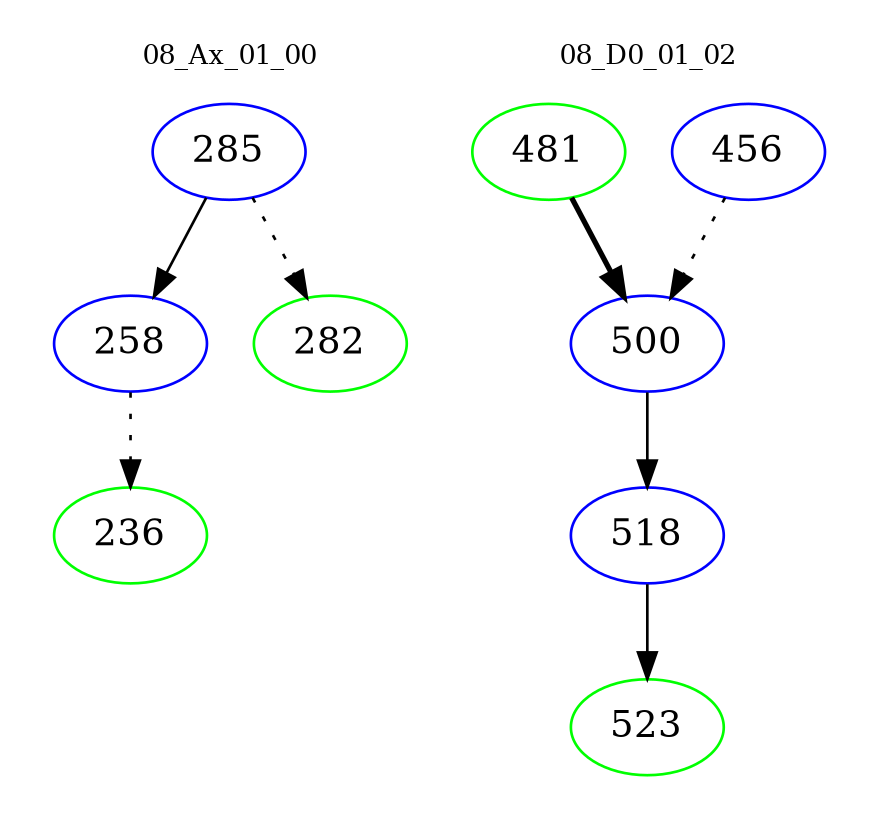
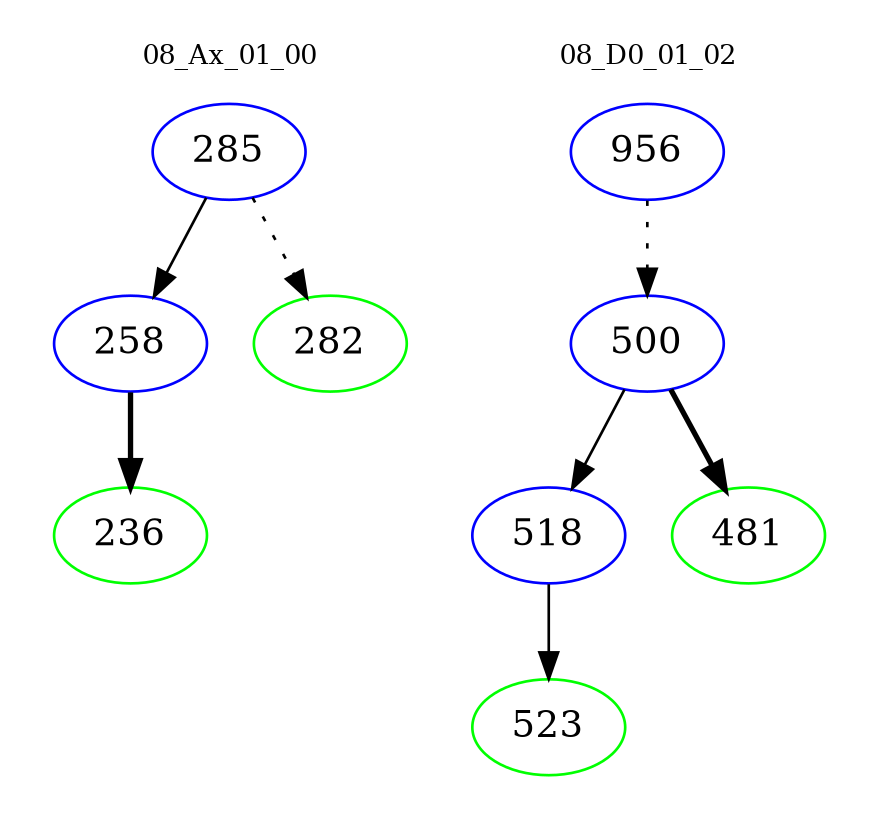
(749, 152) -> (647, 152)
(591, 235) -> (691, 428)
(131, 426) -> (131, 426)
